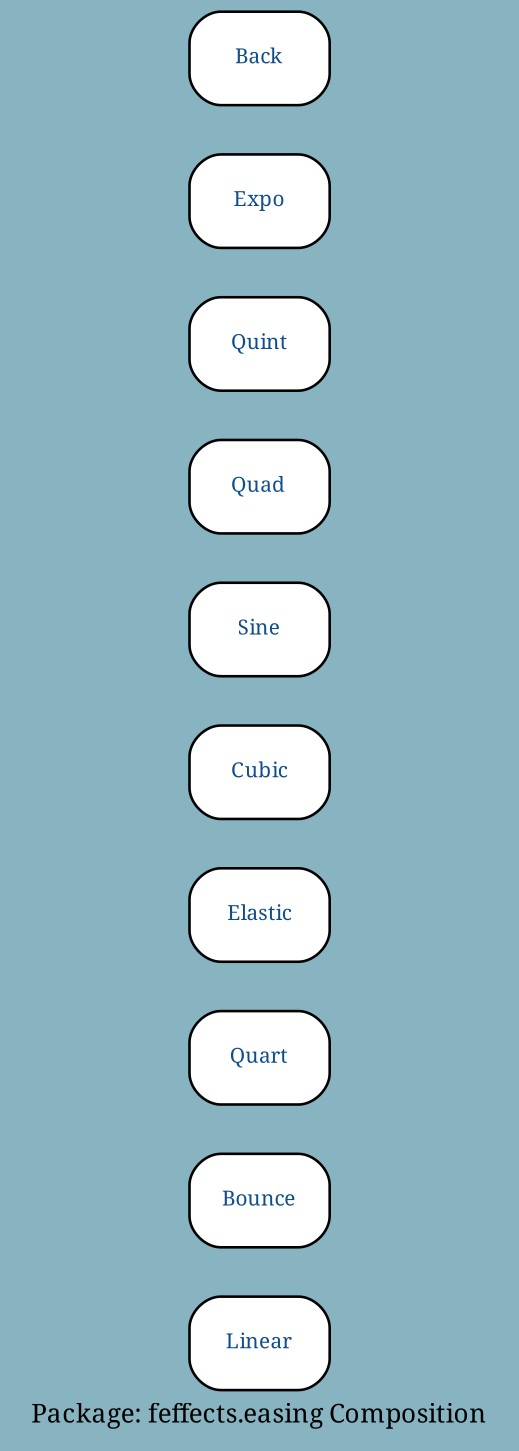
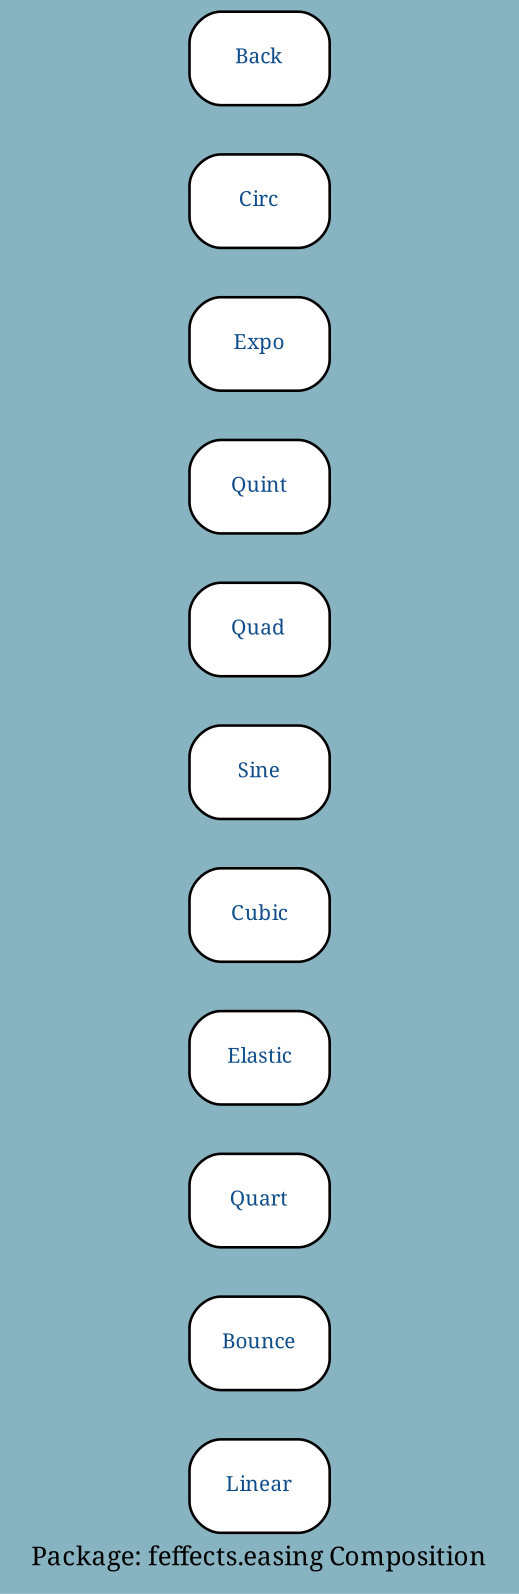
none -> (260, 201)
